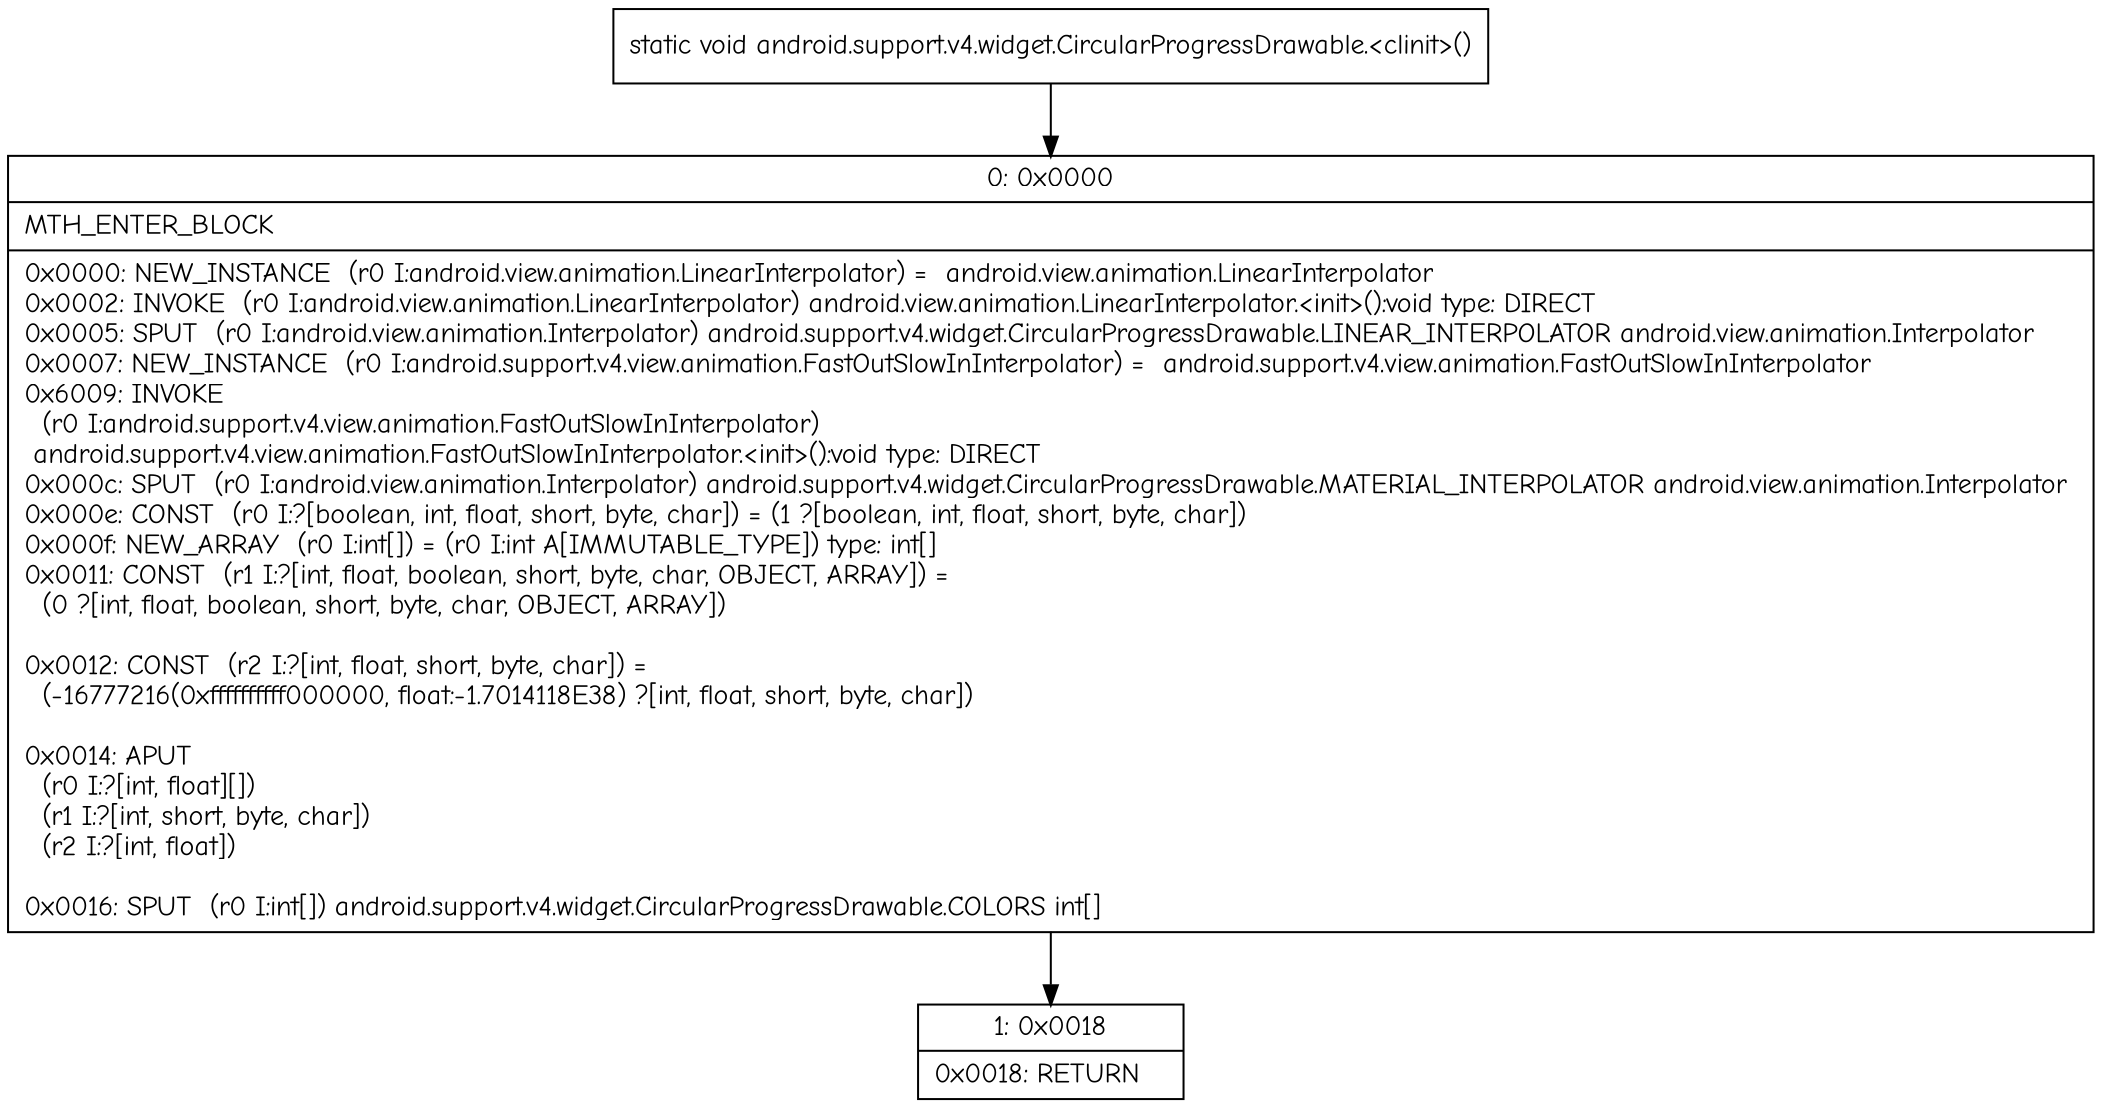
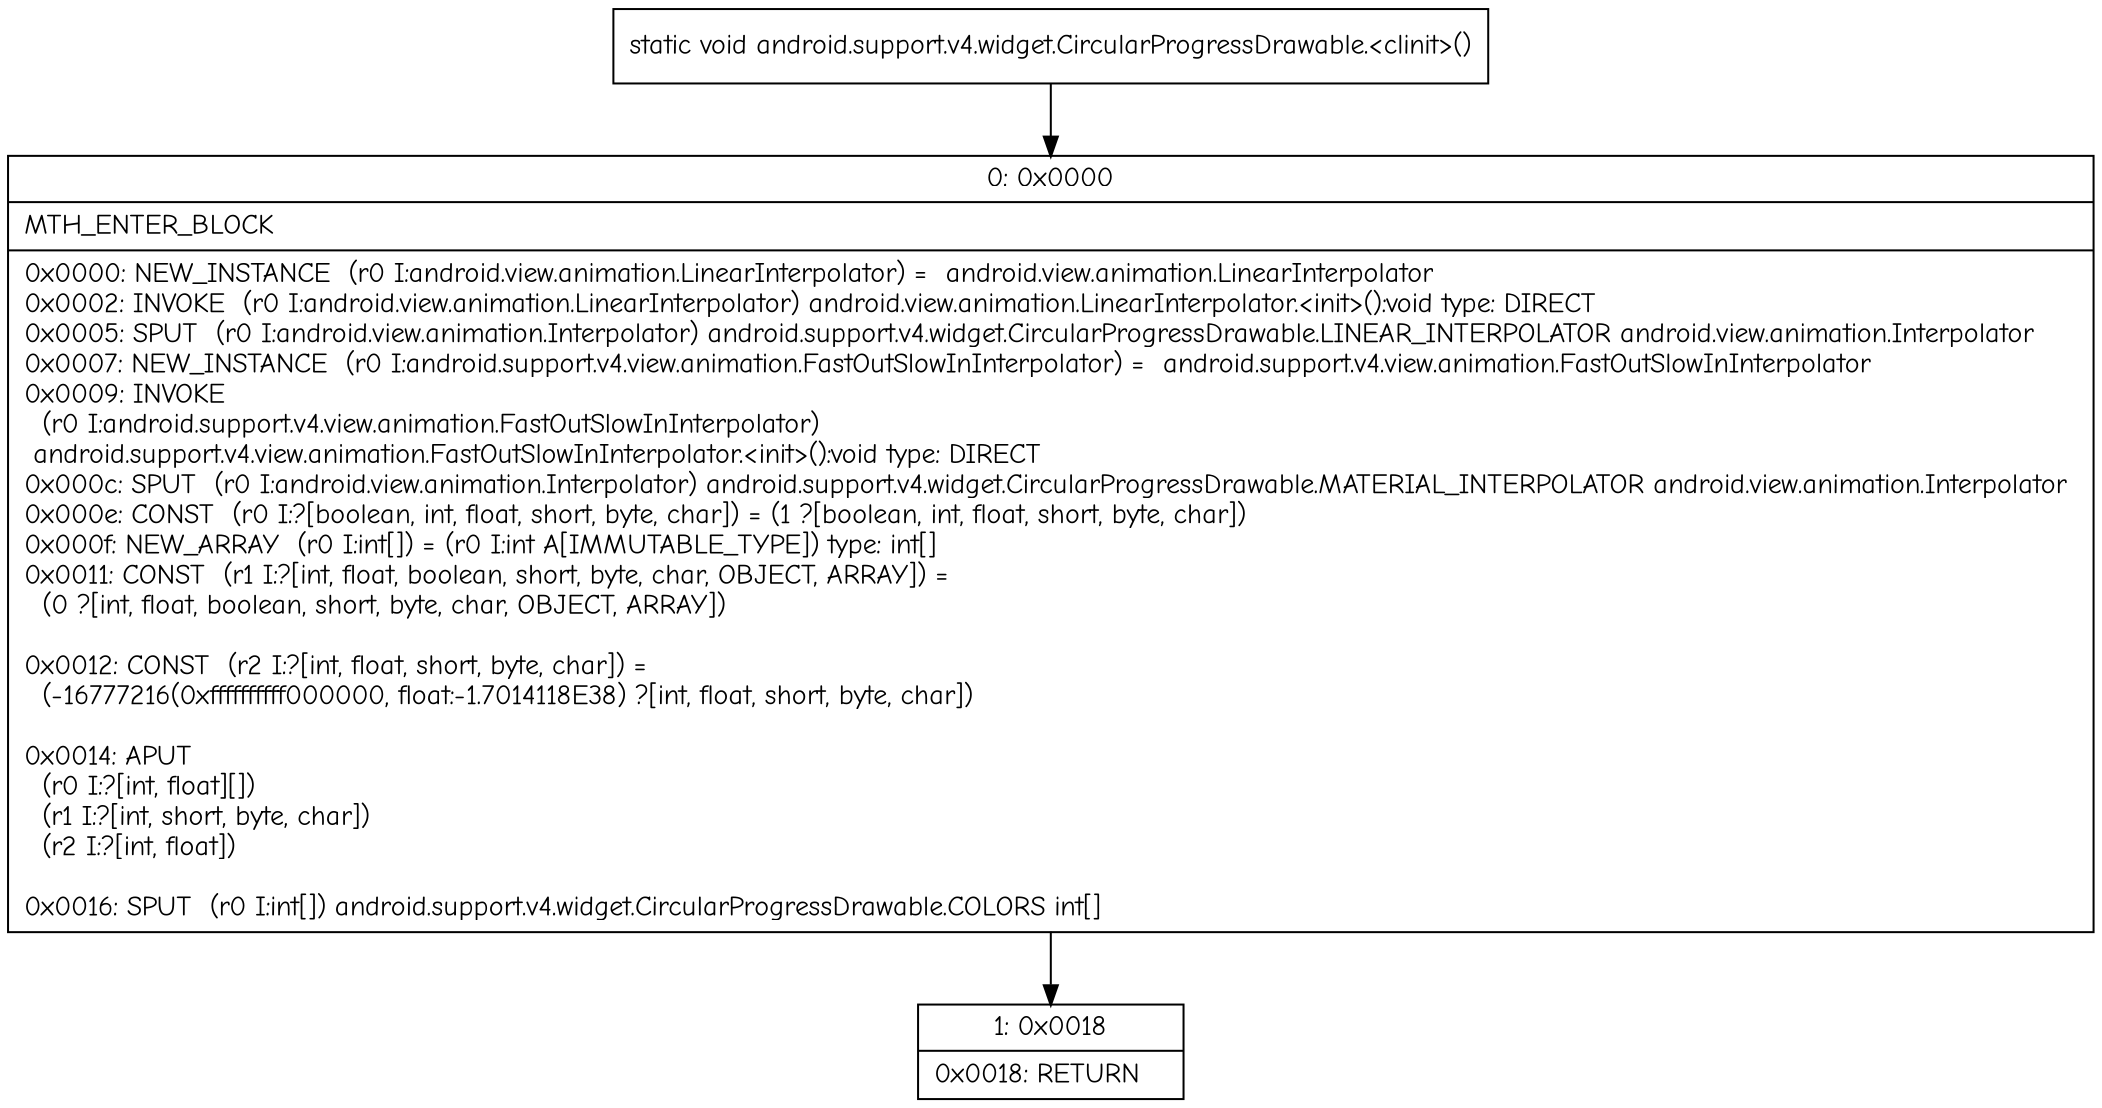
(134, 394) -> (134, 394)
